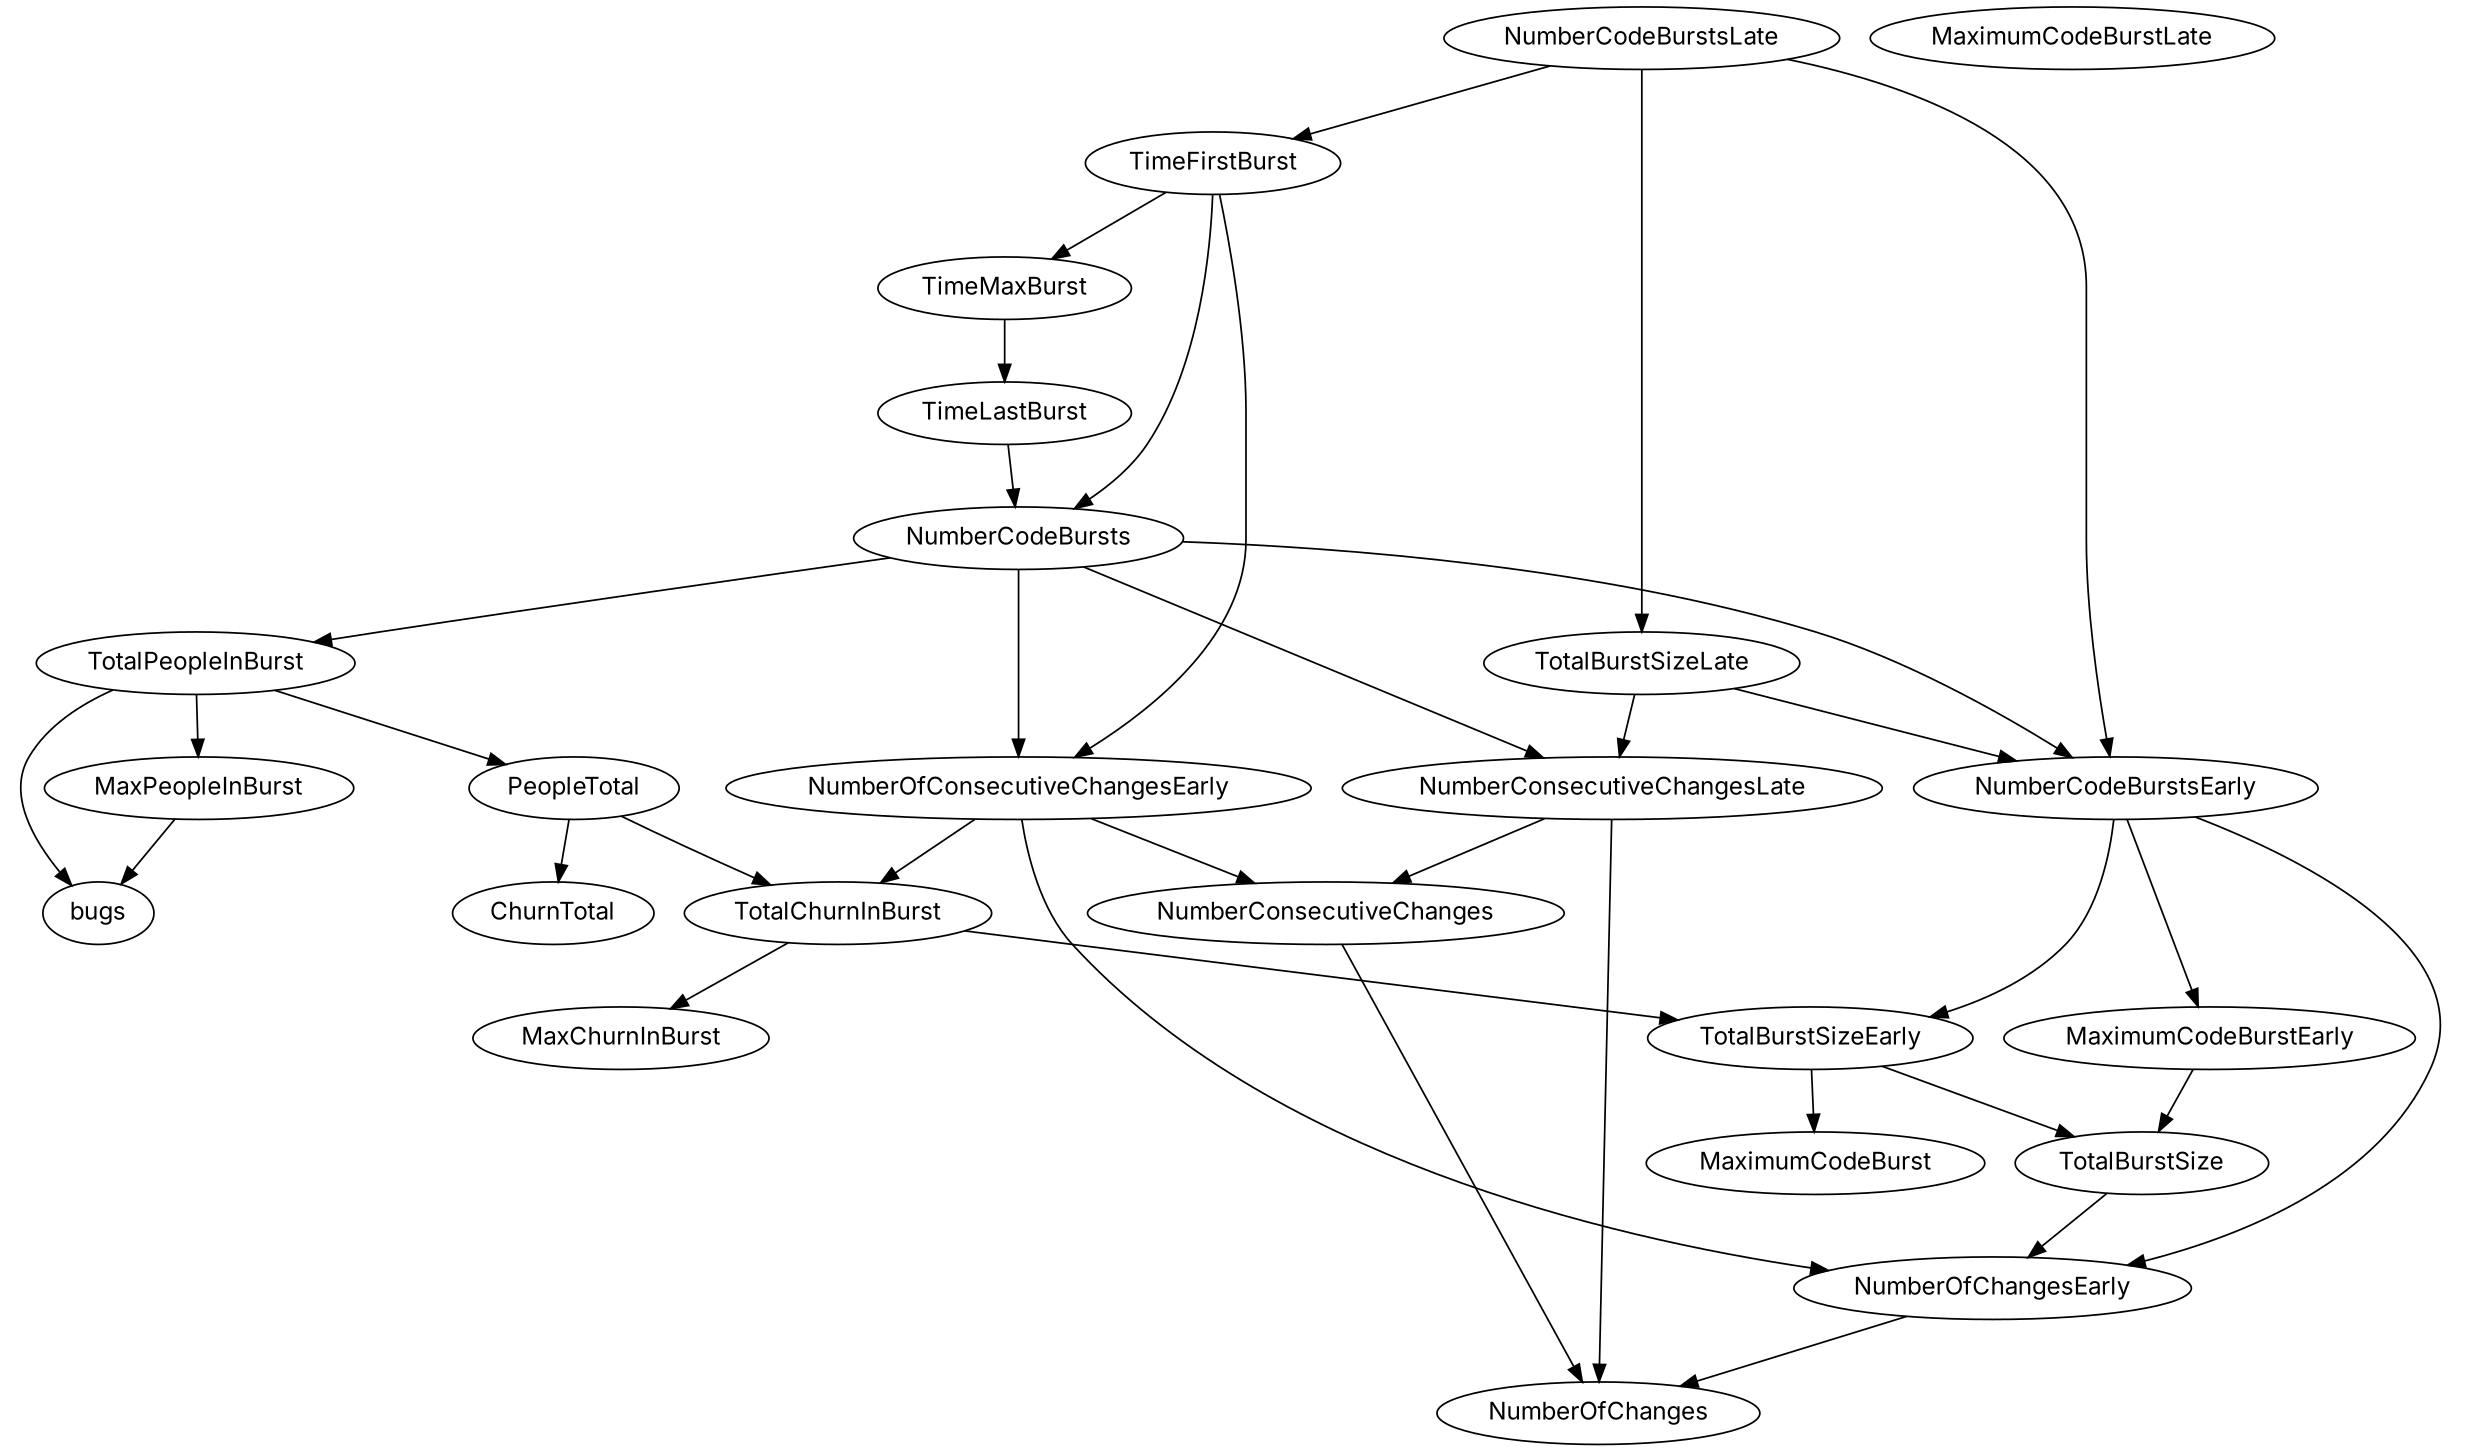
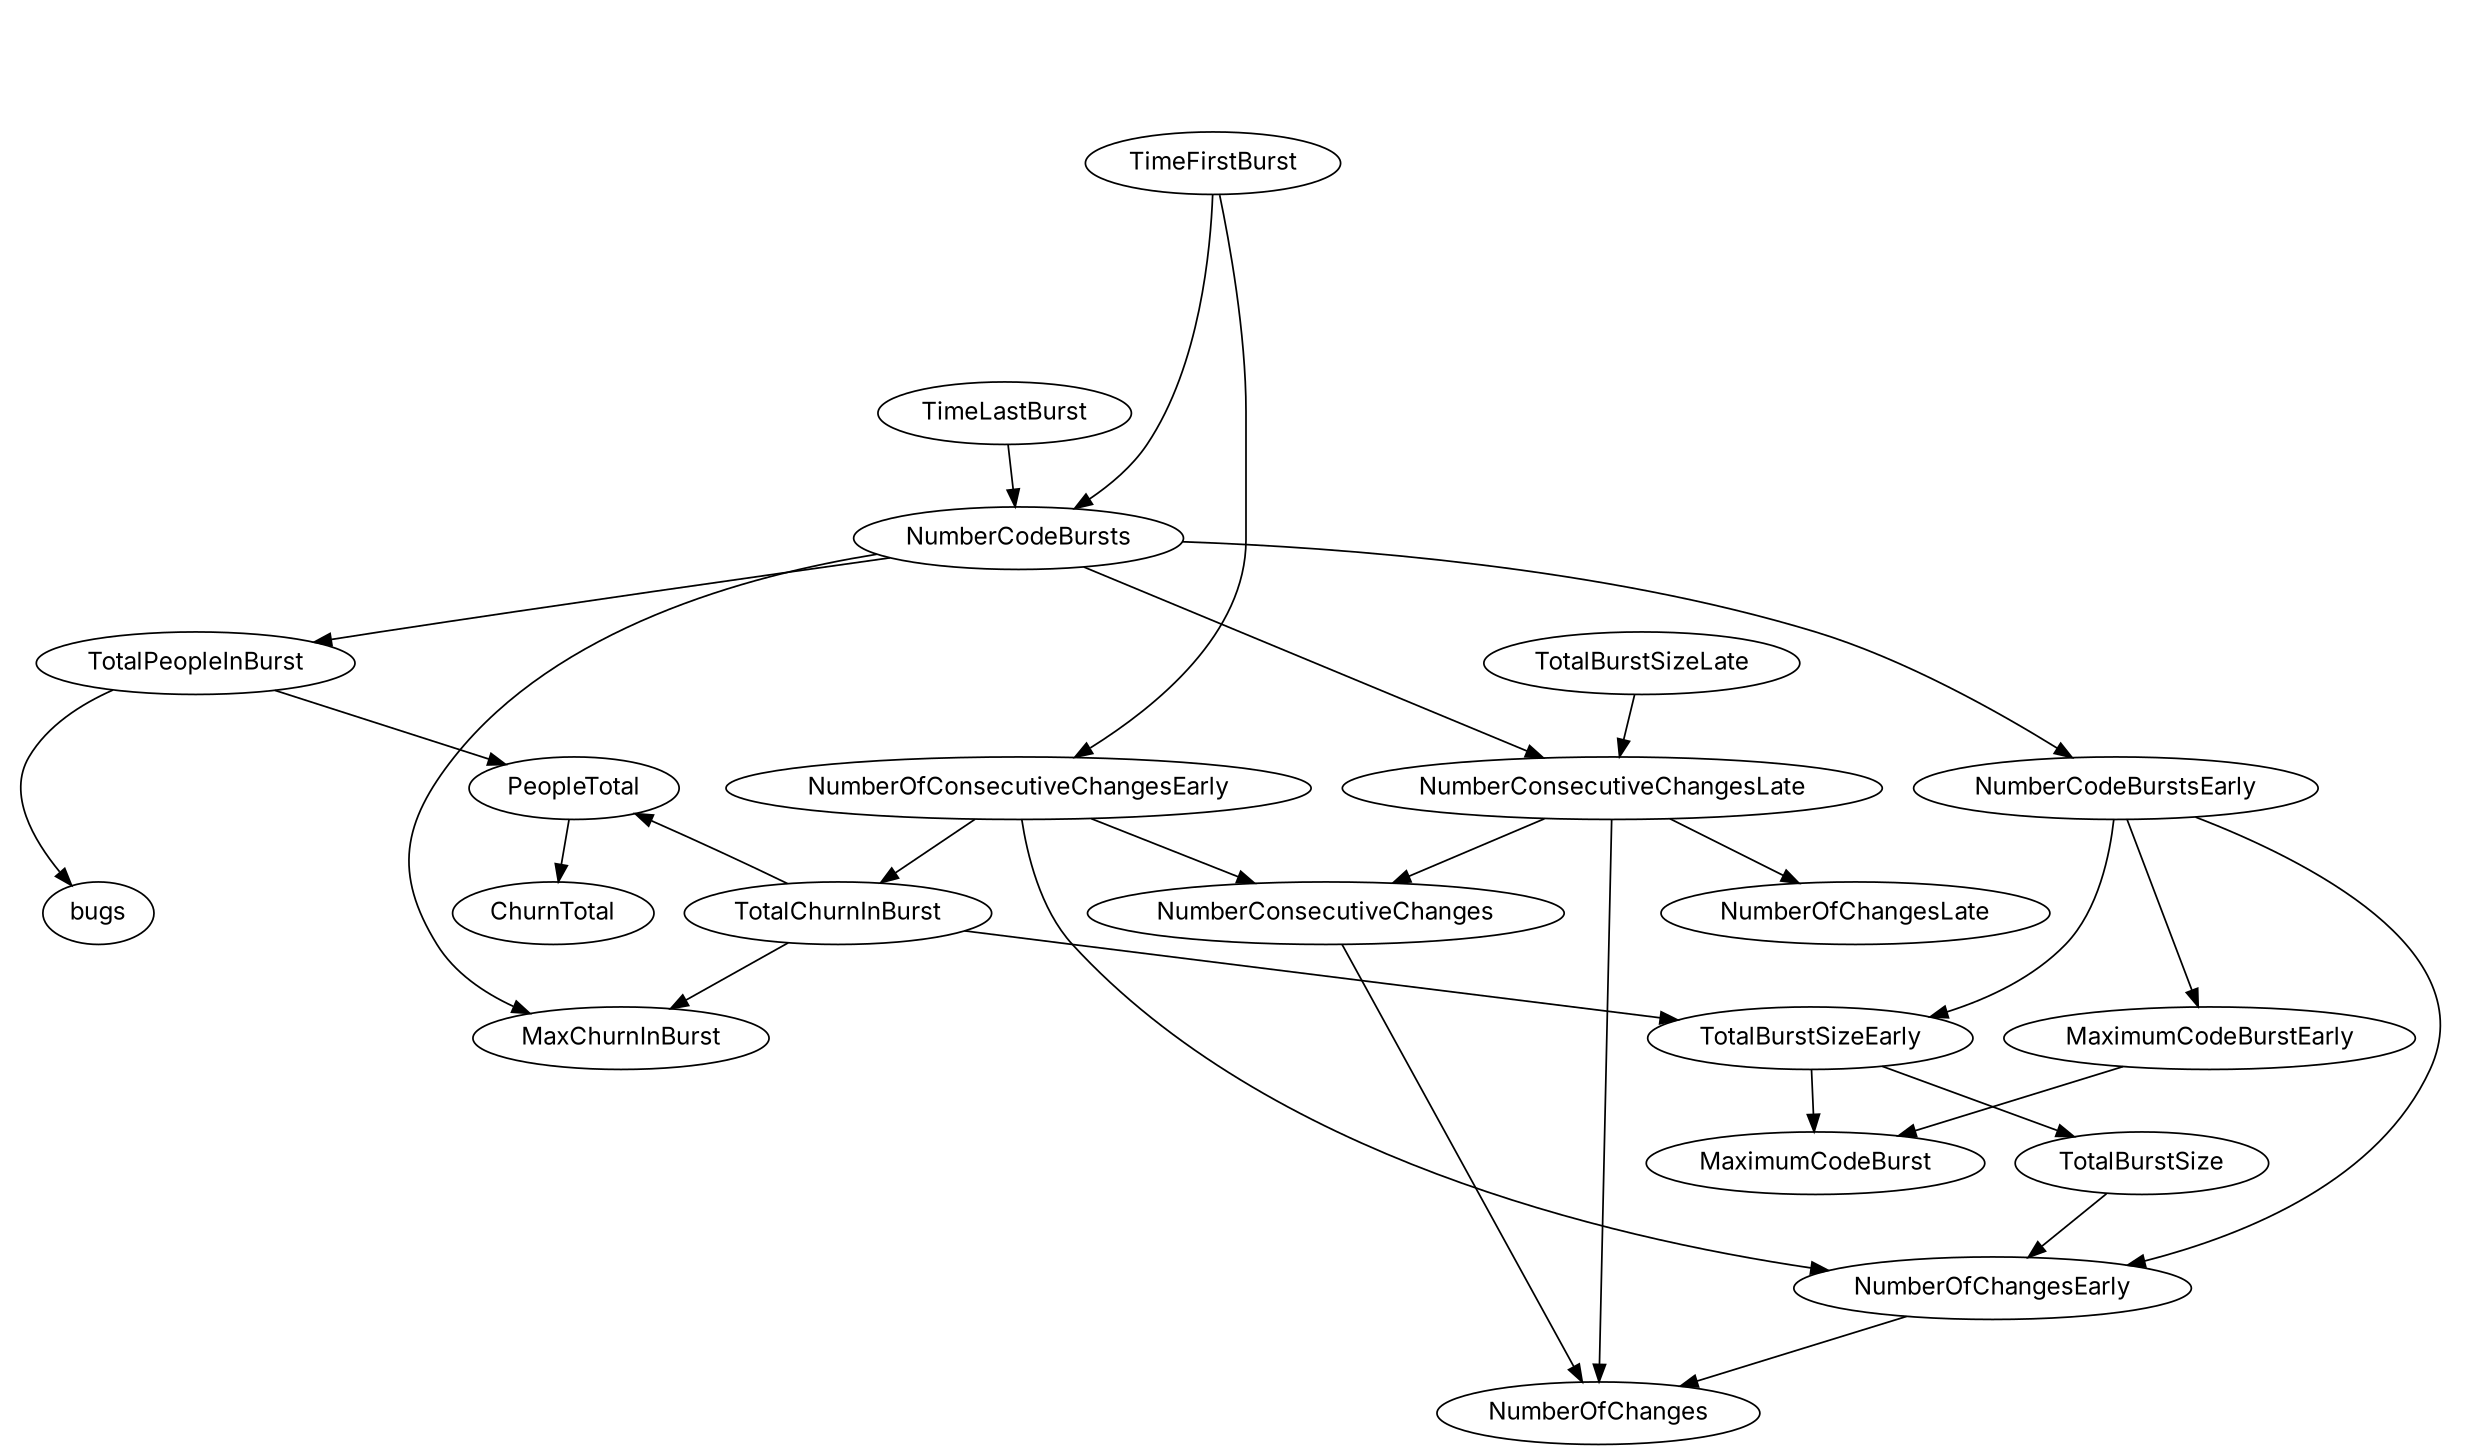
(1642, 38) -> none
(2072, 38) -> none
(1005, 288) -> none
(1019, 654) -> (517, 696)
(1867, 723) -> none
(199, 788) -> none
(688, 848) -> (720, 852)
none -> (1855, 913)
(2180, 1093) -> (2019, 1099)
